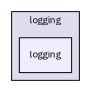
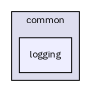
(45, 21) -> (45, 21)
